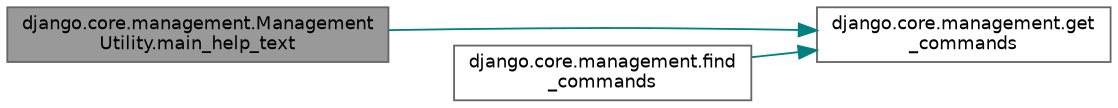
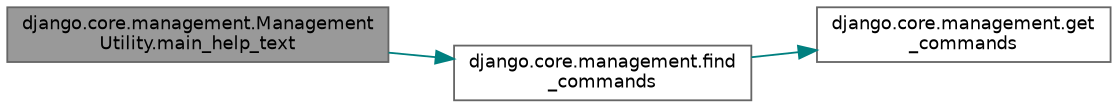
(593, 28) -> (412, 55)
